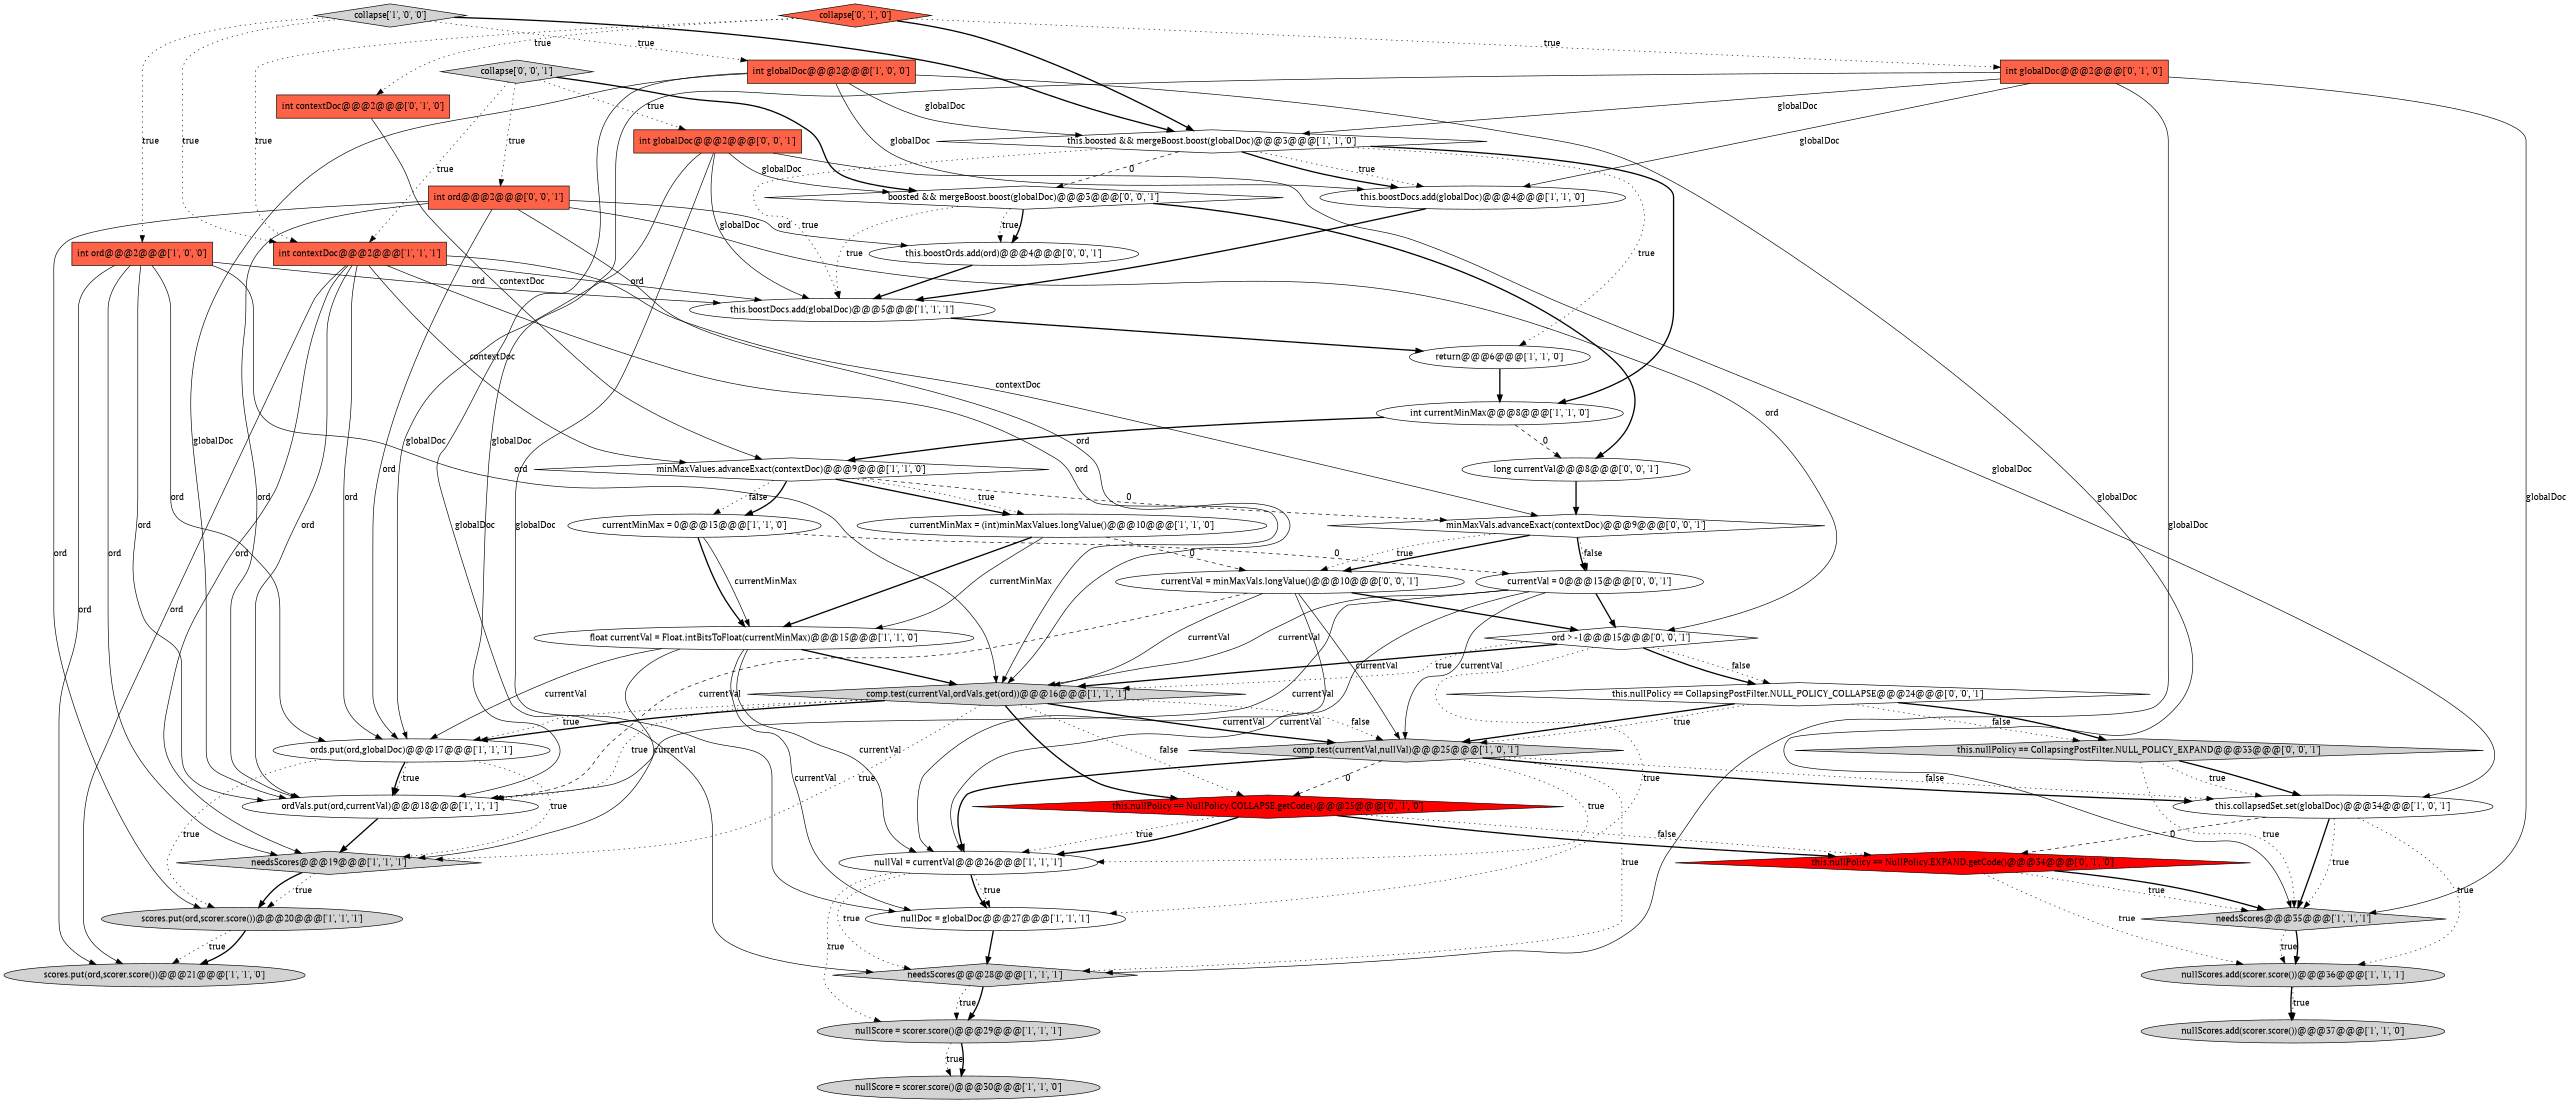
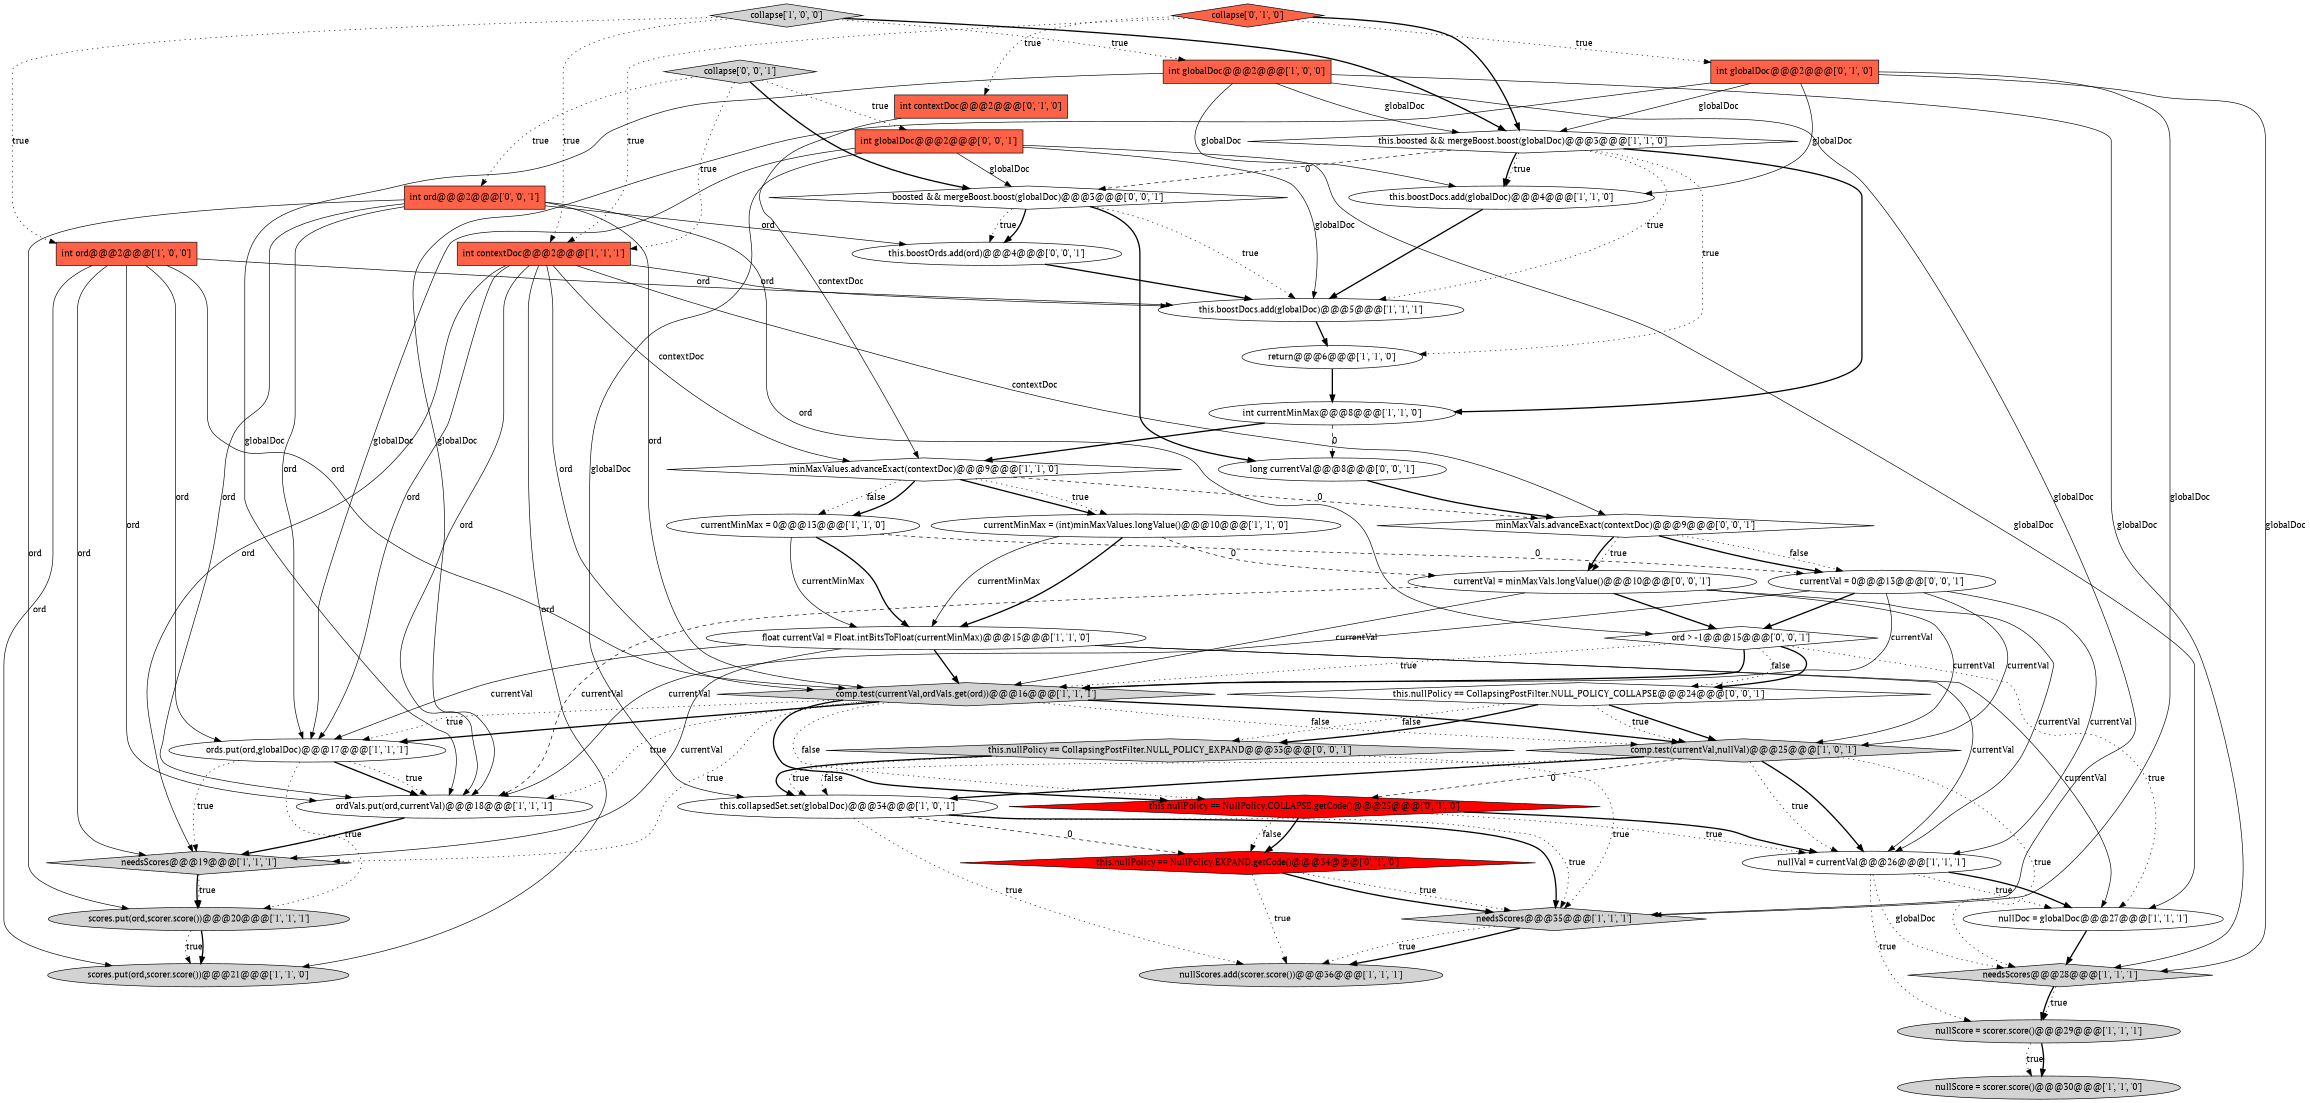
(851, 919) -> (1916, 919)
(2293, 1031) -> none
